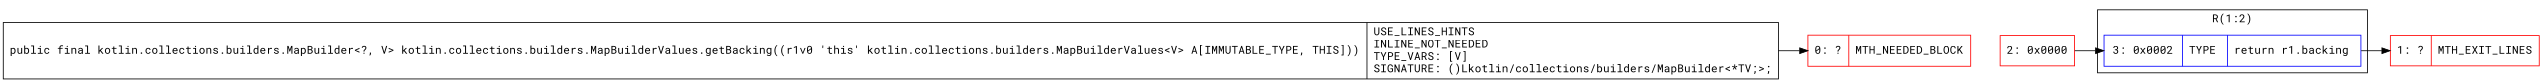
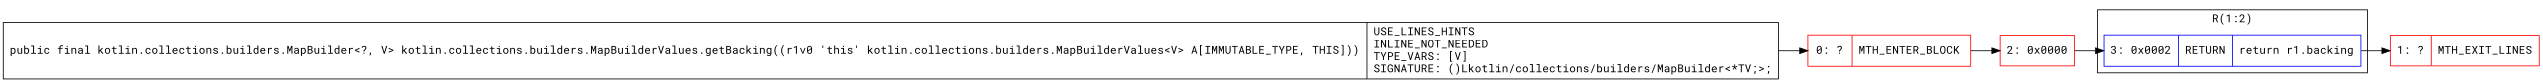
(1910, 50) -> (1909, 50)
(2203, 50) -> (2205, 50)
none -> (1981, 51)
